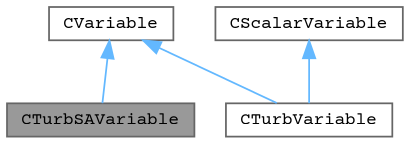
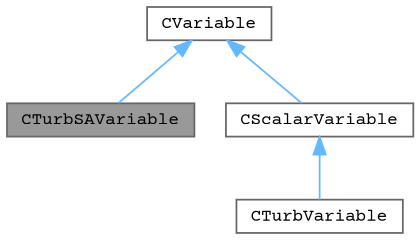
(218, 75) -> (271, 78)
